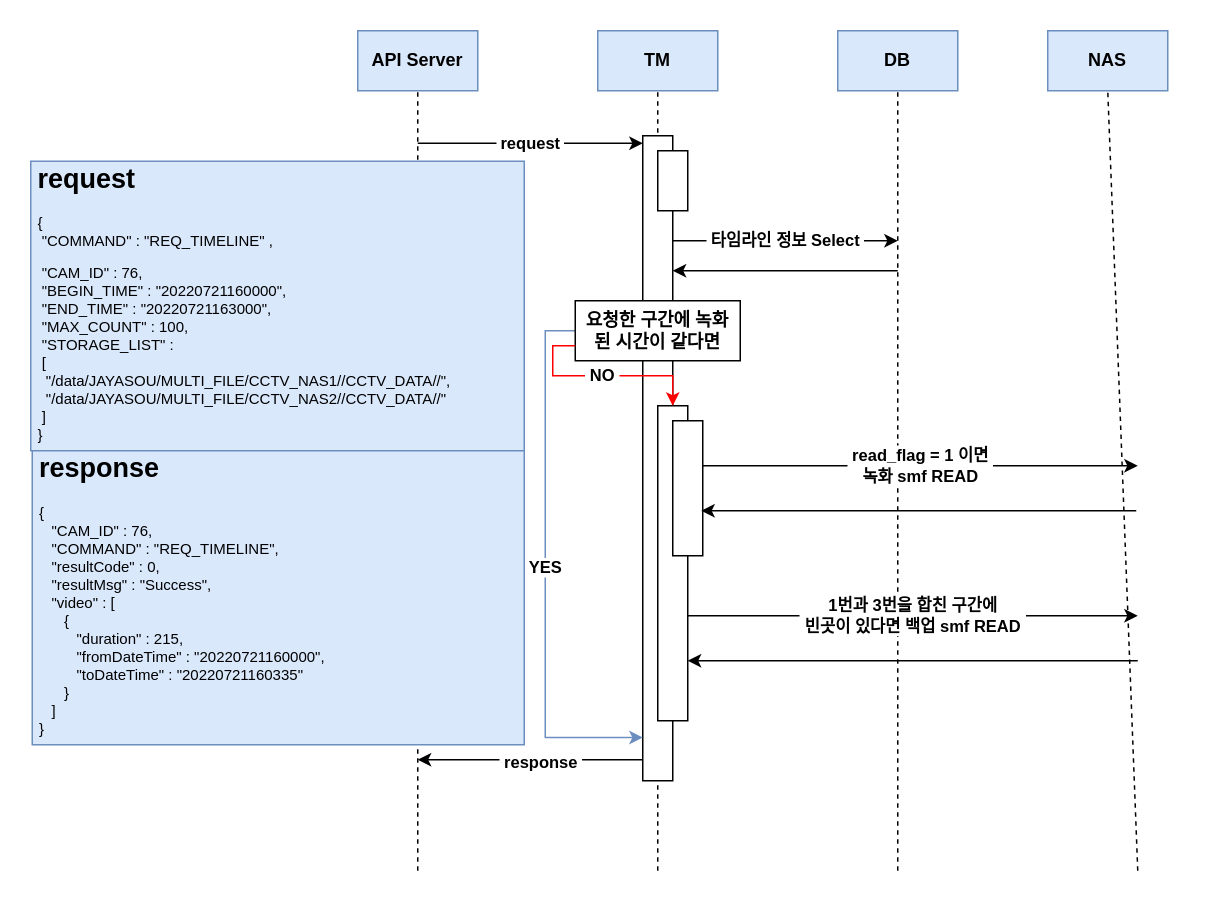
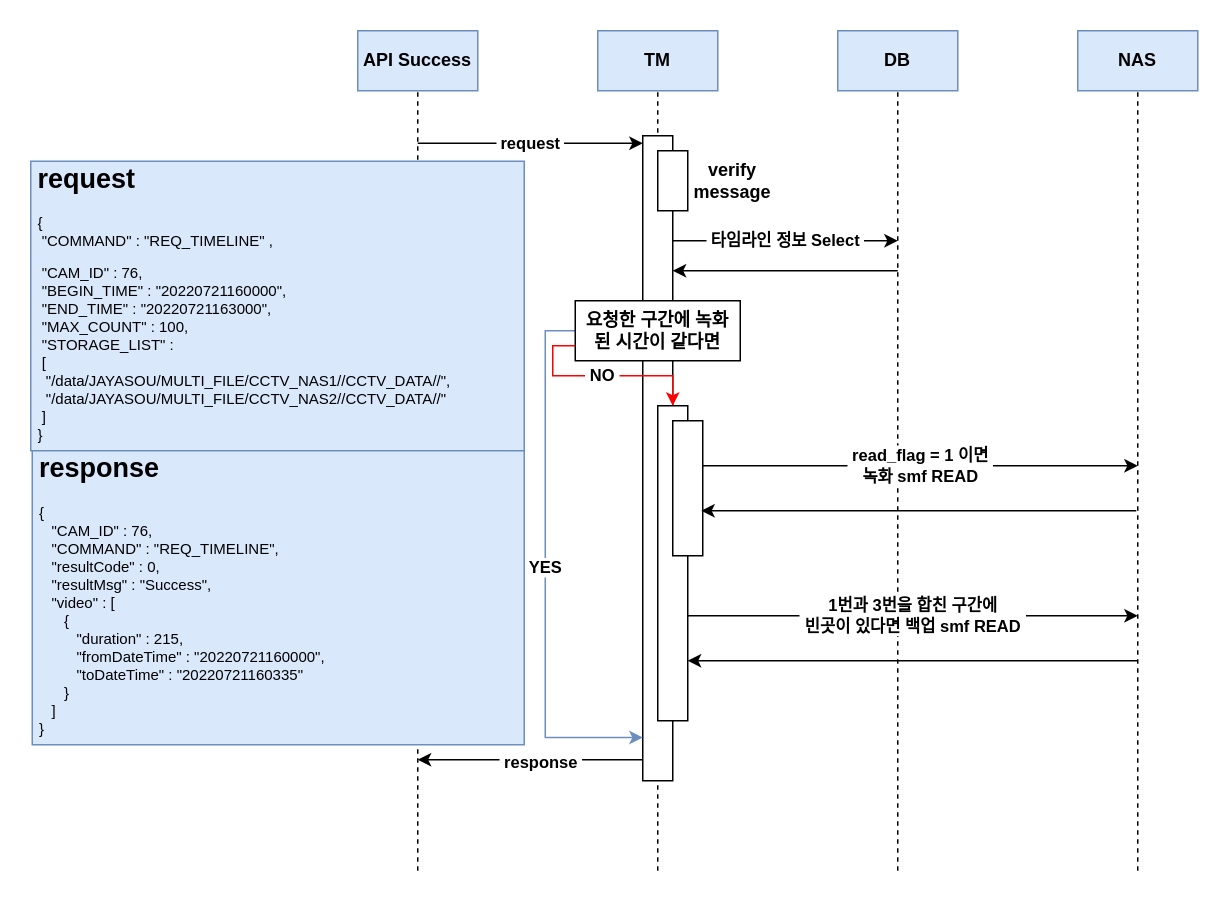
(418, 61) -> (418, 61)
(1108, 61) -> (1138, 61)
none -> (733, 181)
